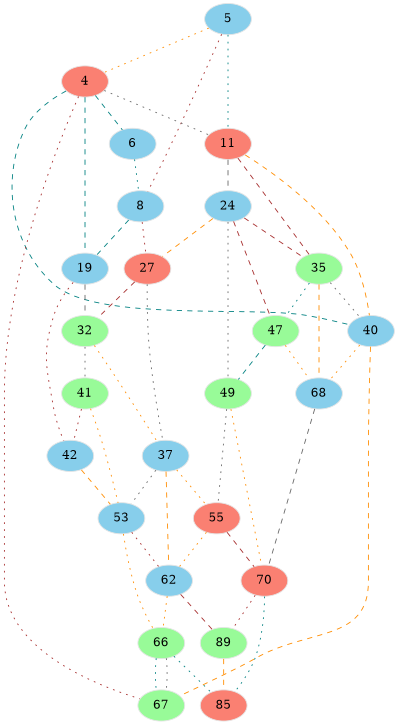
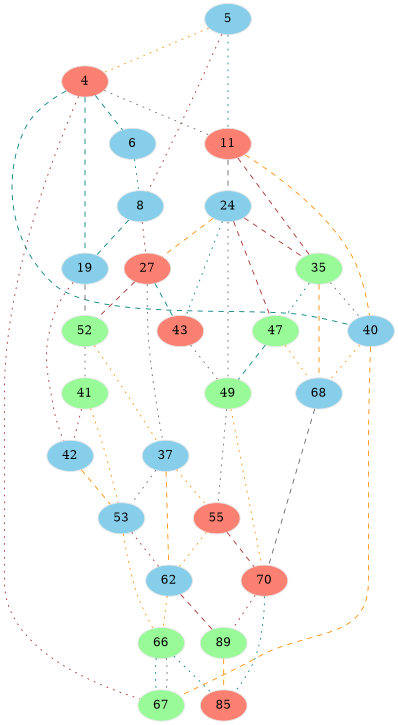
(85, 331) -> (85, 331)
none -> (180, 331)
